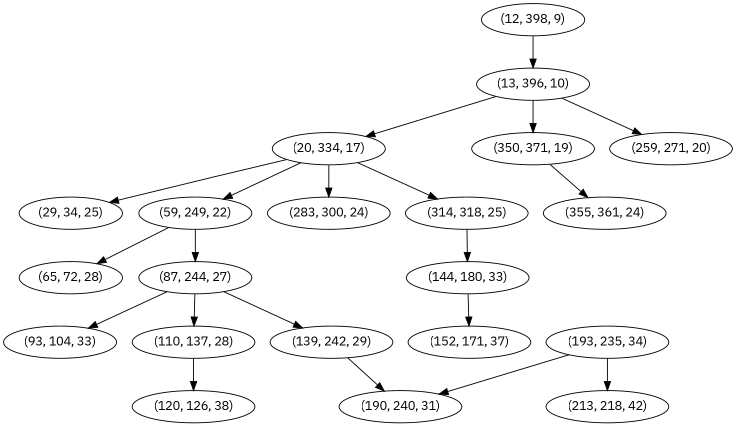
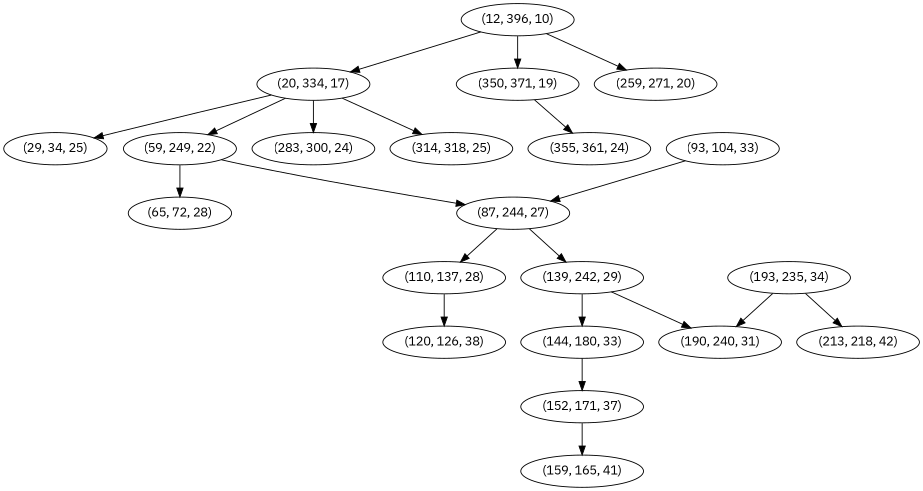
(533, 20) -> none
(533, 84) -> (518, 20)
(467, 241) -> (582, 306)
(132, 308) -> (622, 180)
none -> (582, 471)
